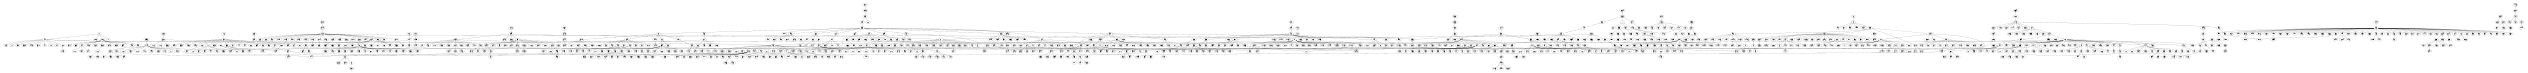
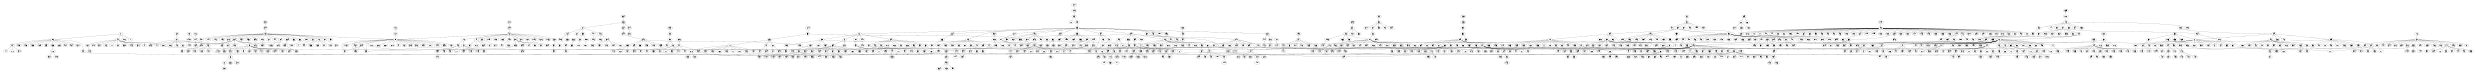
(1646, 28) -> none
none -> (1153, 34)
none -> (1299, 34)
(1993, 51) -> none
none -> (1708, 57)
